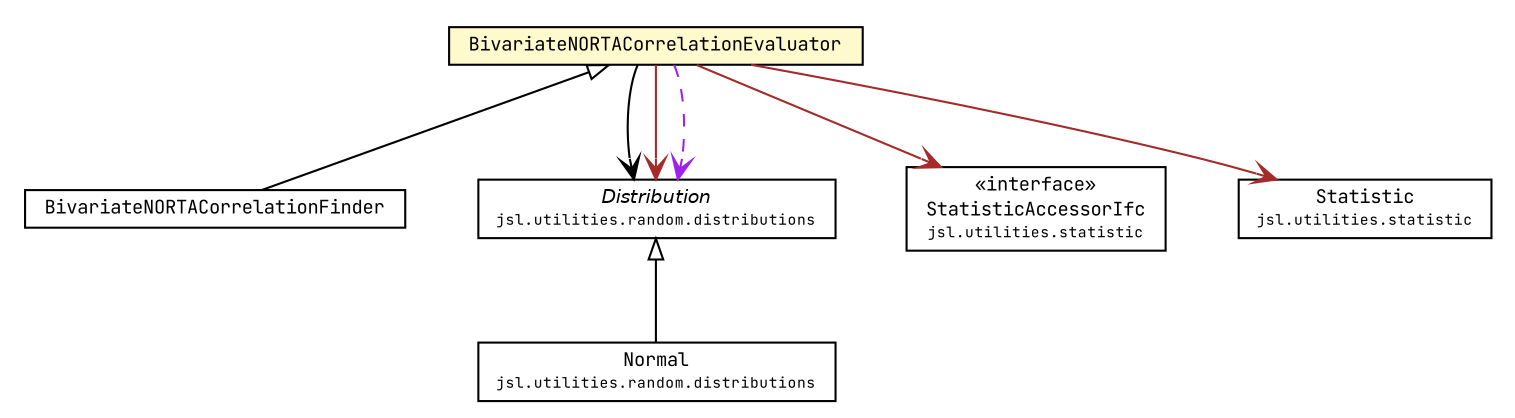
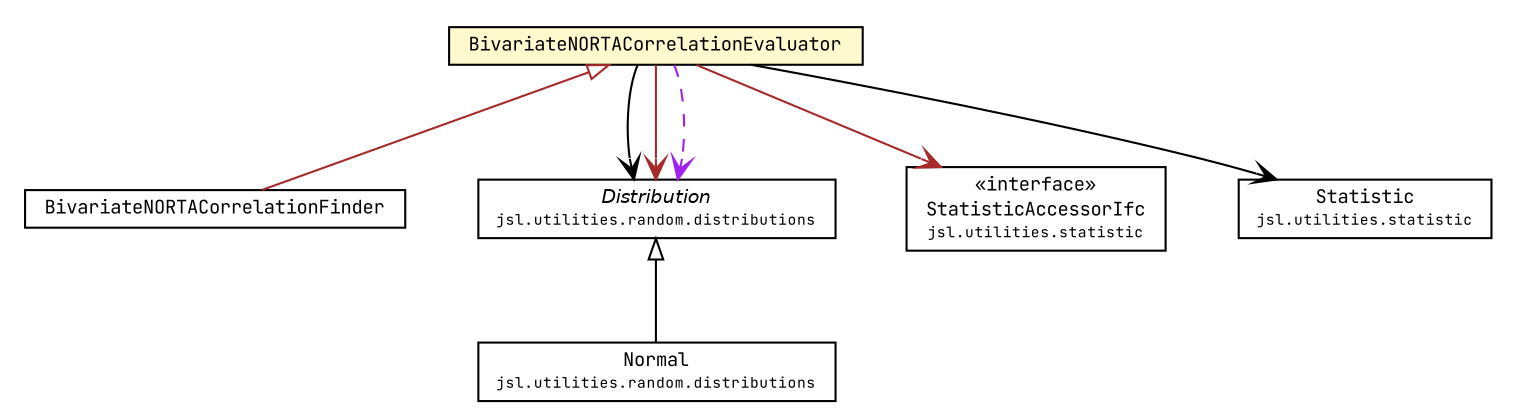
(1005, 114) -> (1005, 114)
(425, 131) -> (425, 131)
